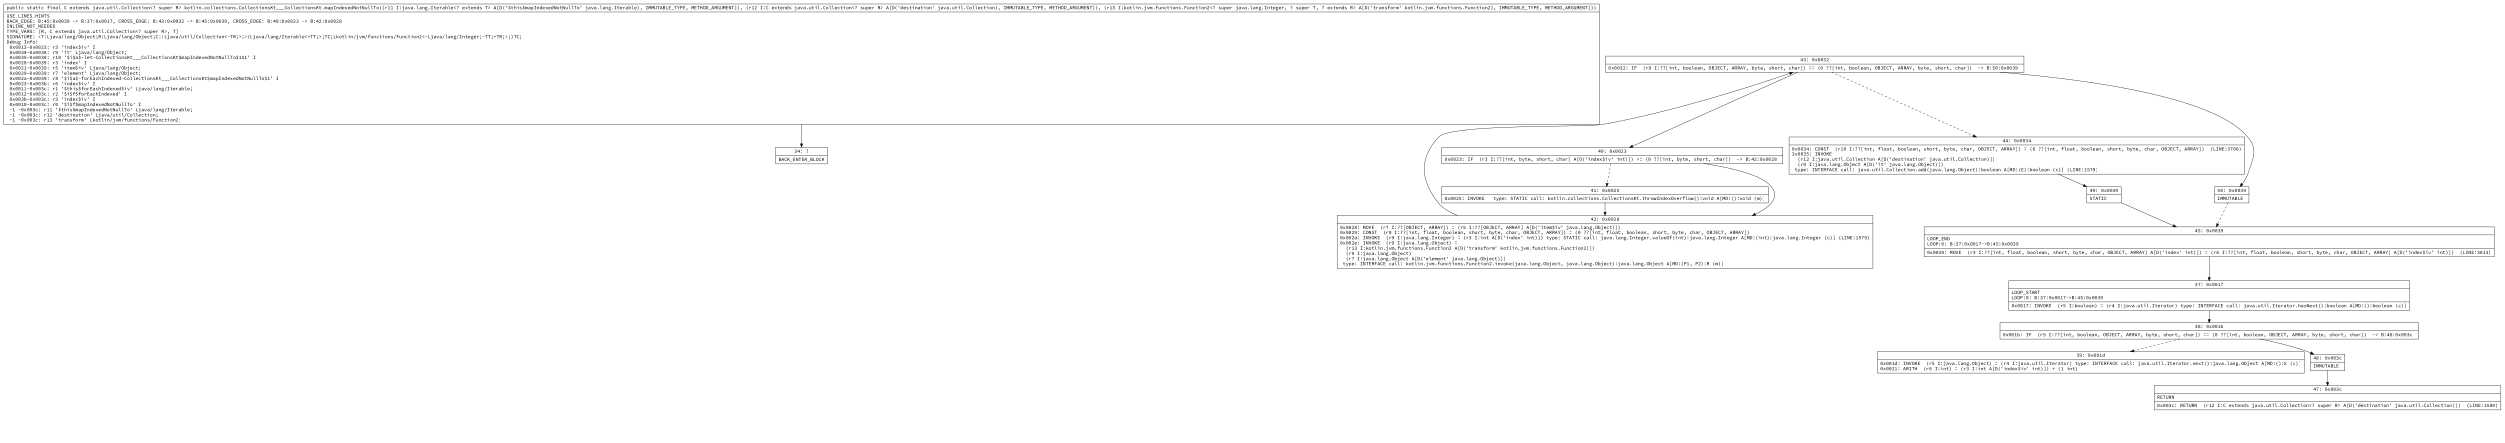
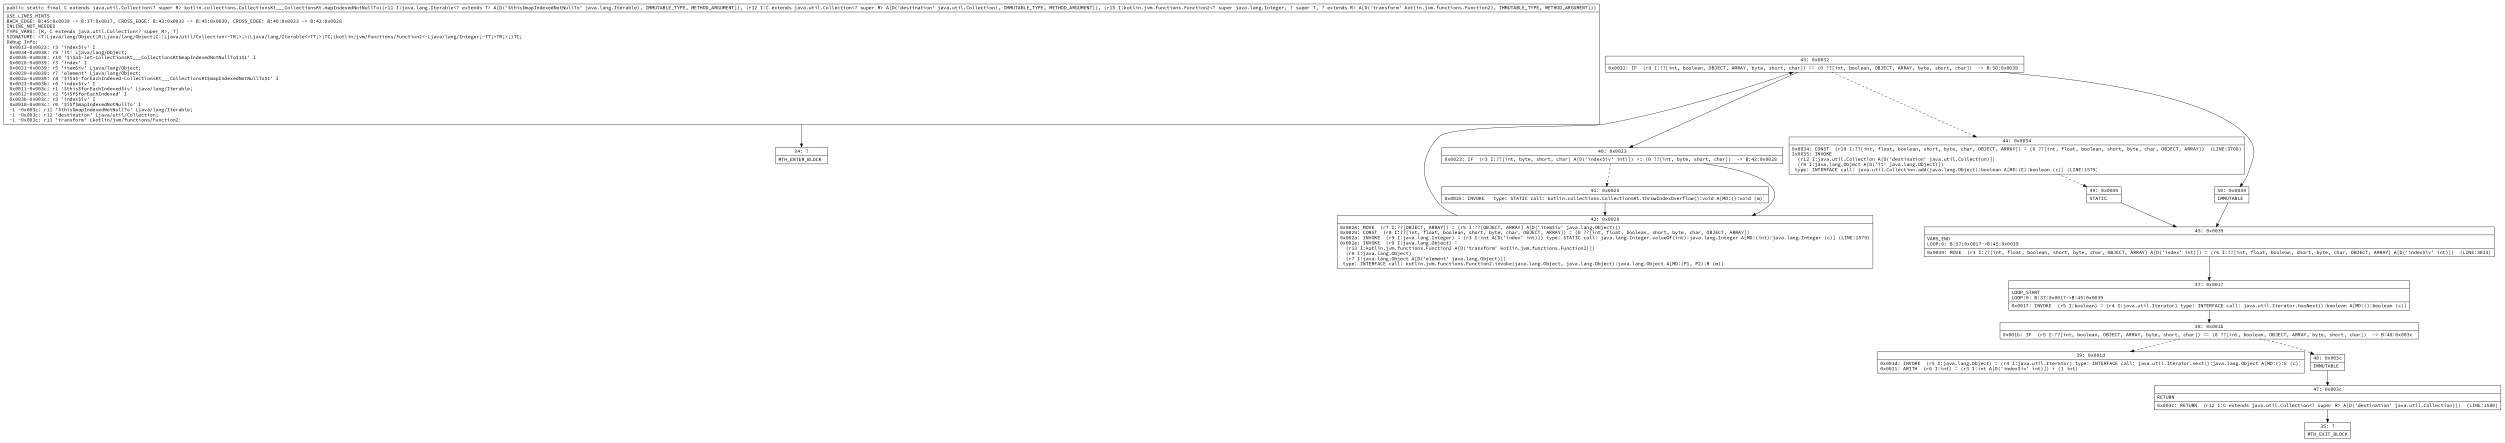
(802, 160) -> (800, 160)
(2071, 180) -> (2071, 180)
(2223, 213) -> (2223, 213)
(1939, 239) -> (1939, 239)
(2285, 345) -> (2285, 345)
none -> (2328, 431)
